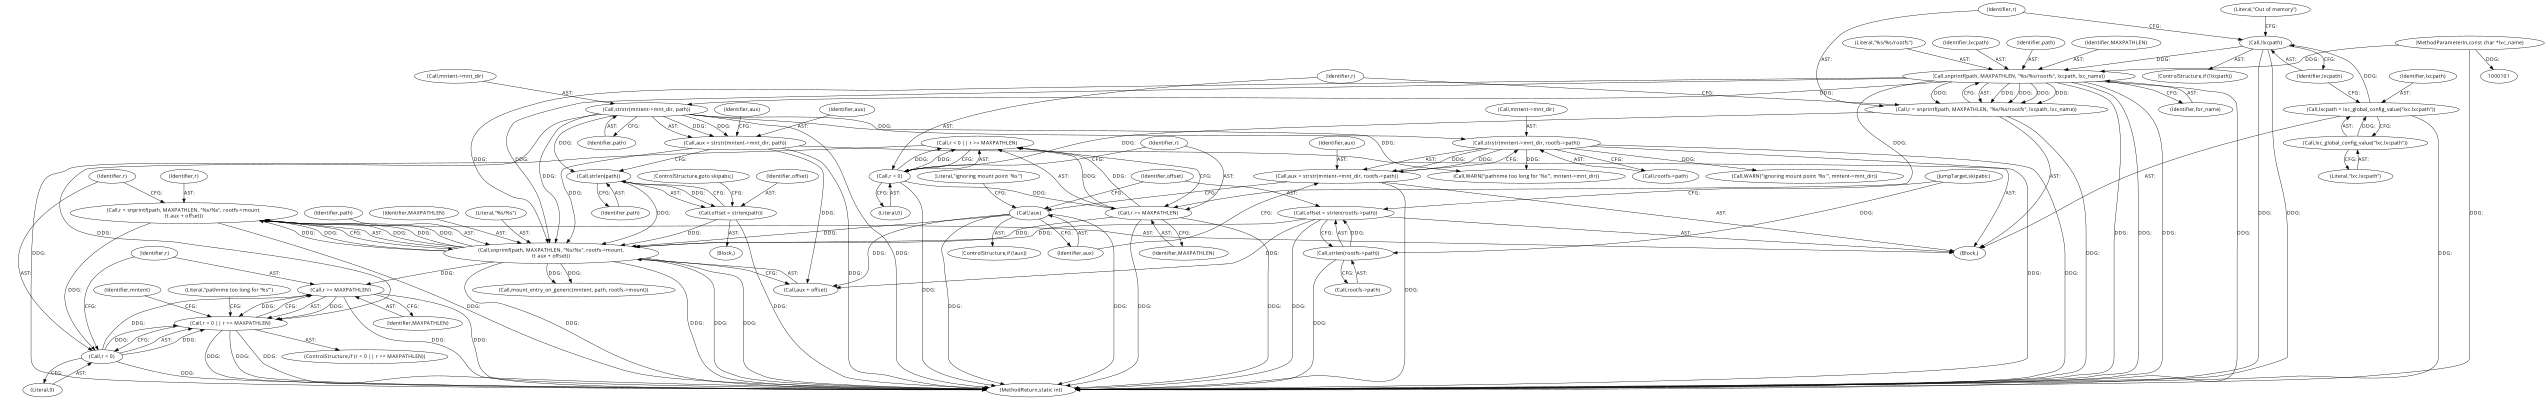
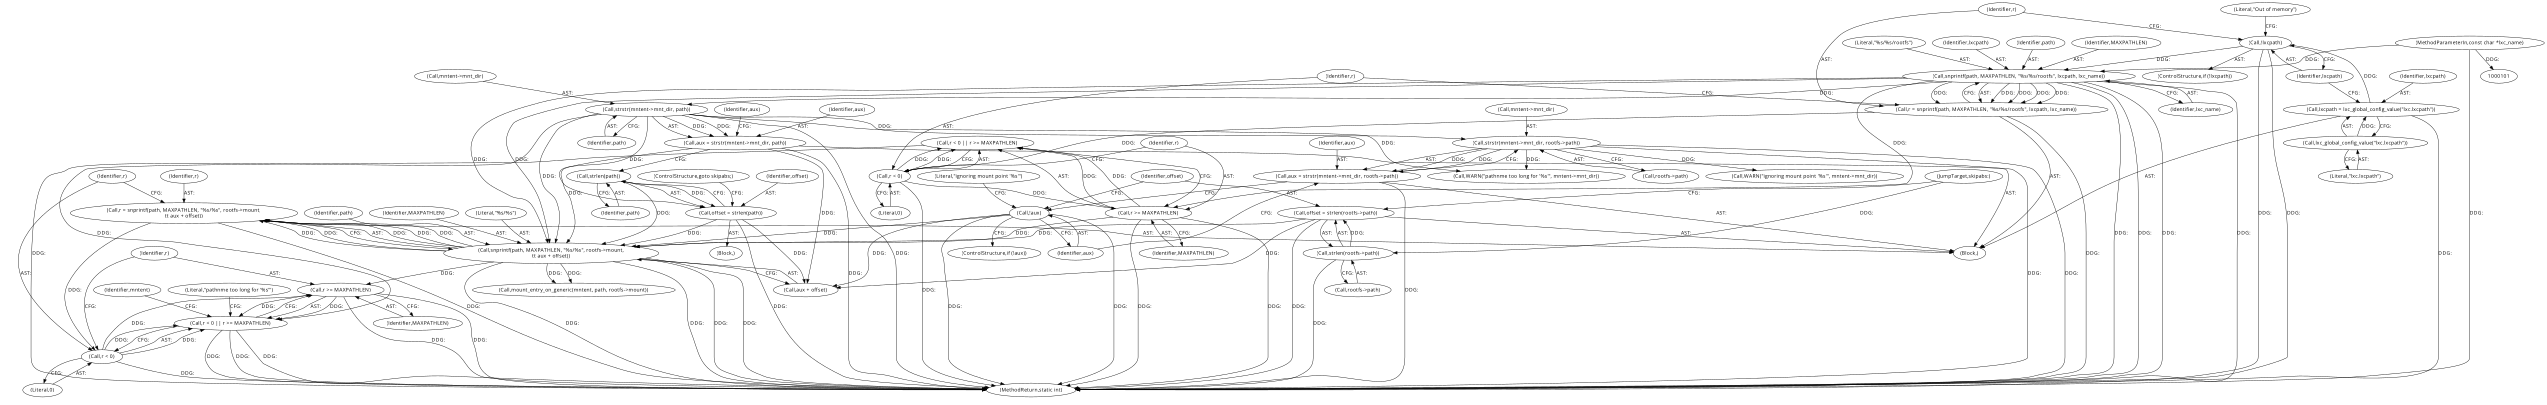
(2196, 110) -> (2196, 110)
(566, 131) -> (566, 186)
(1001, 233) -> (1001, 233)
(1328, 233) -> (1328, 233)
none -> (776, 247)
(365, 357) -> none
